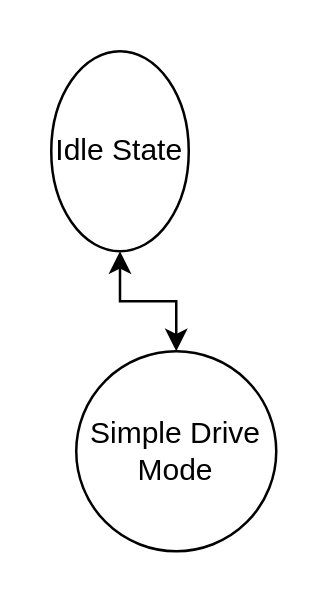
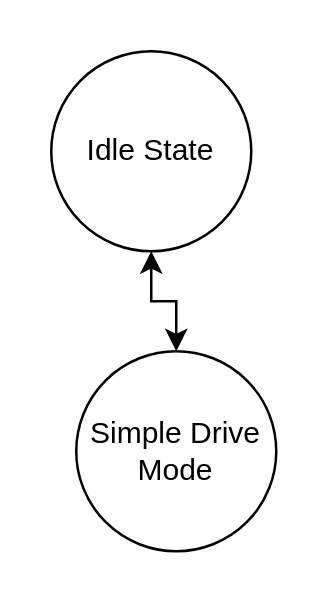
(120, 151) -> (151, 151)
